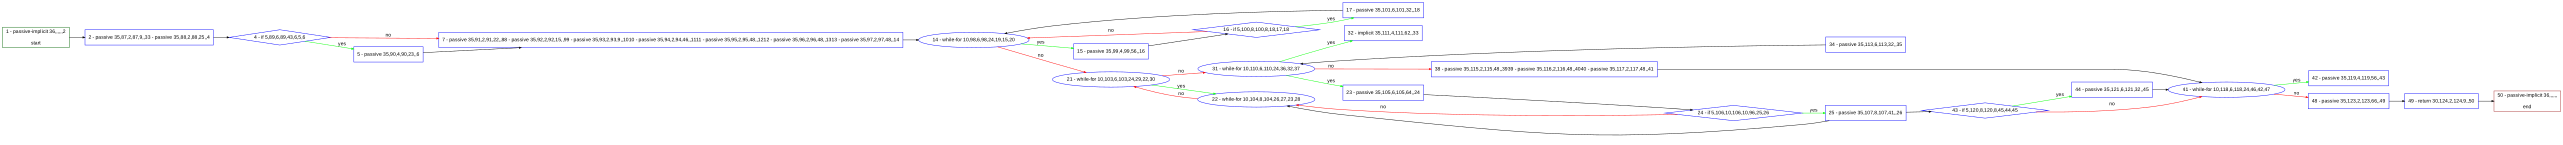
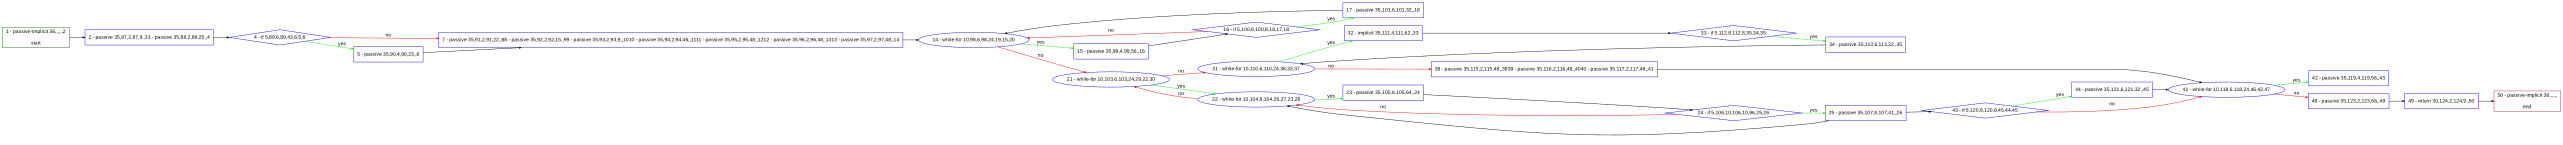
none -> (1734, 33)
(1313, 81) -> (1328, 99)
